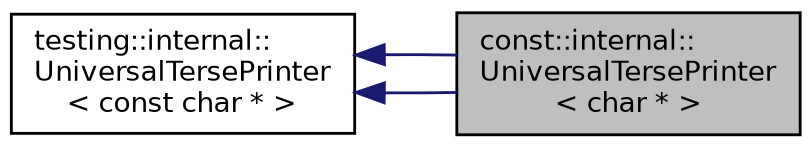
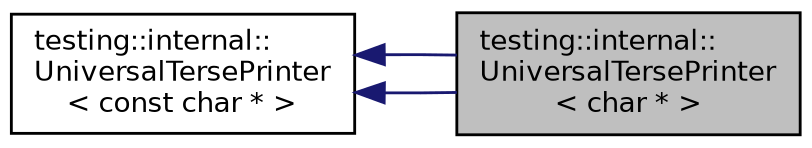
(629, 74) -> (629, 74)
